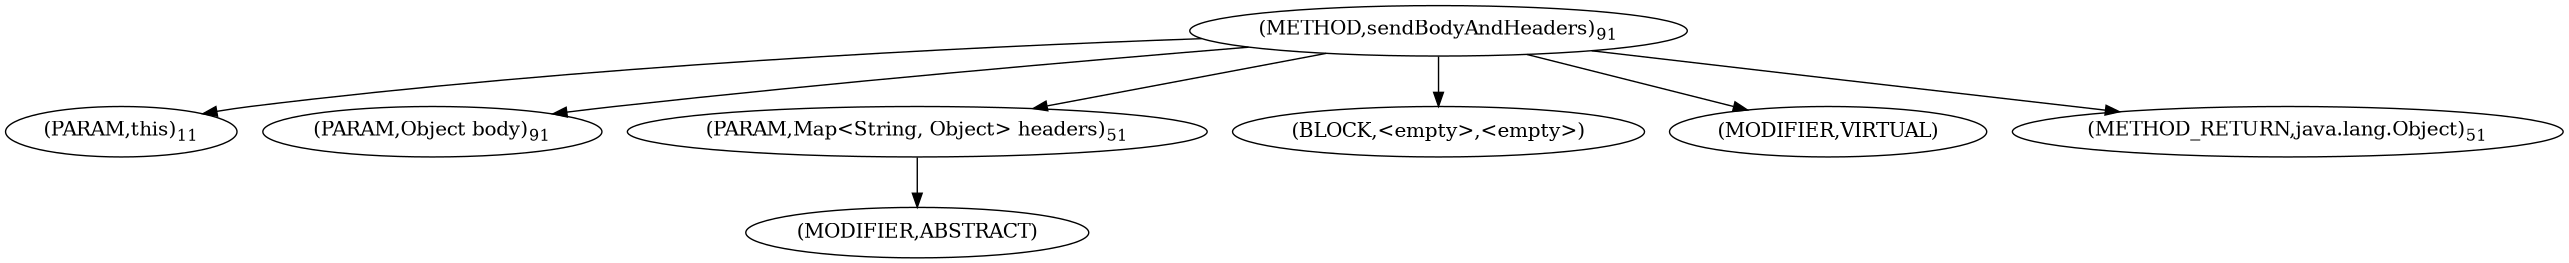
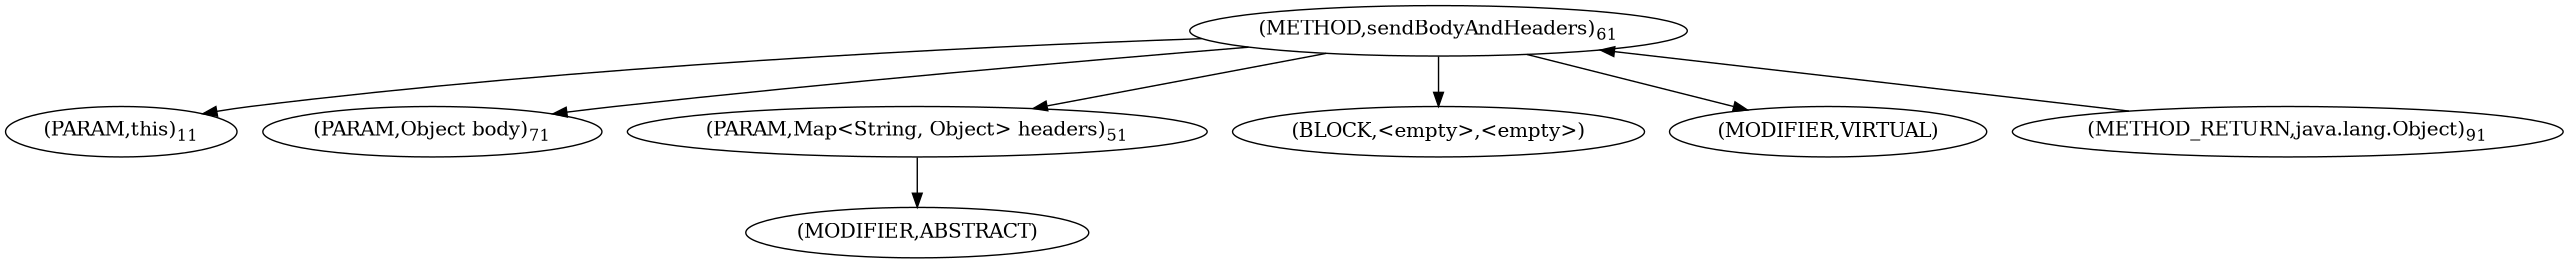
(1607, 29) -> (1607, 29)
(1848, 81) -> (1872, 81)
(540, 130) -> (540, 130)
(2477, 130) -> (2477, 130)
